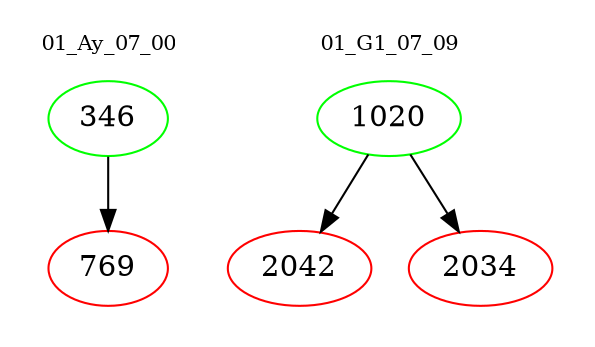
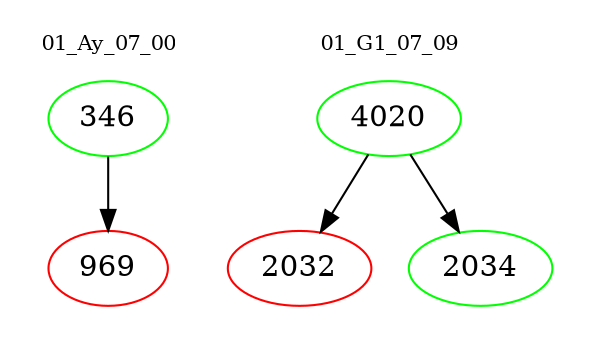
(389, 119) -> (389, 119)
(108, 268) -> (108, 268)
(300, 268) -> (300, 268)
(481, 268) -> (481, 268)
